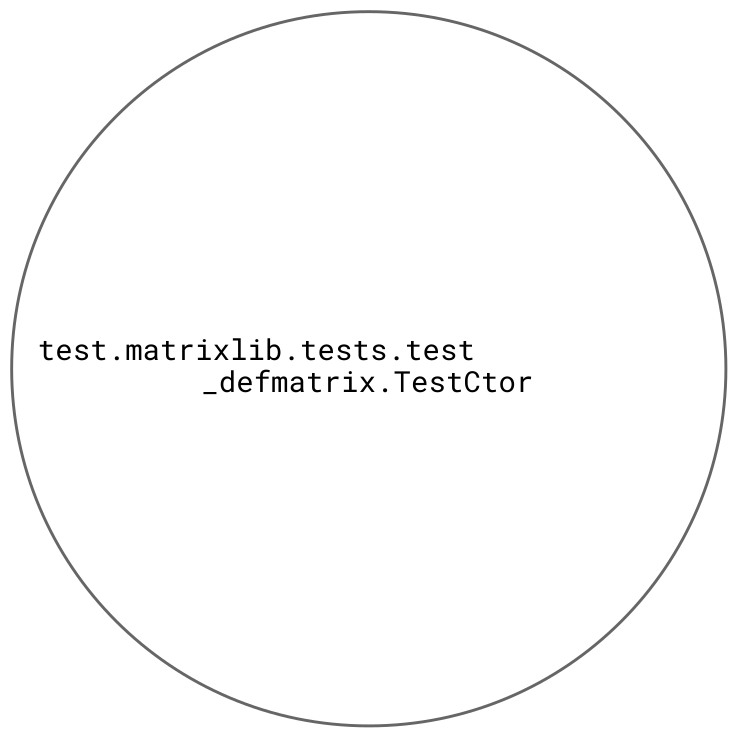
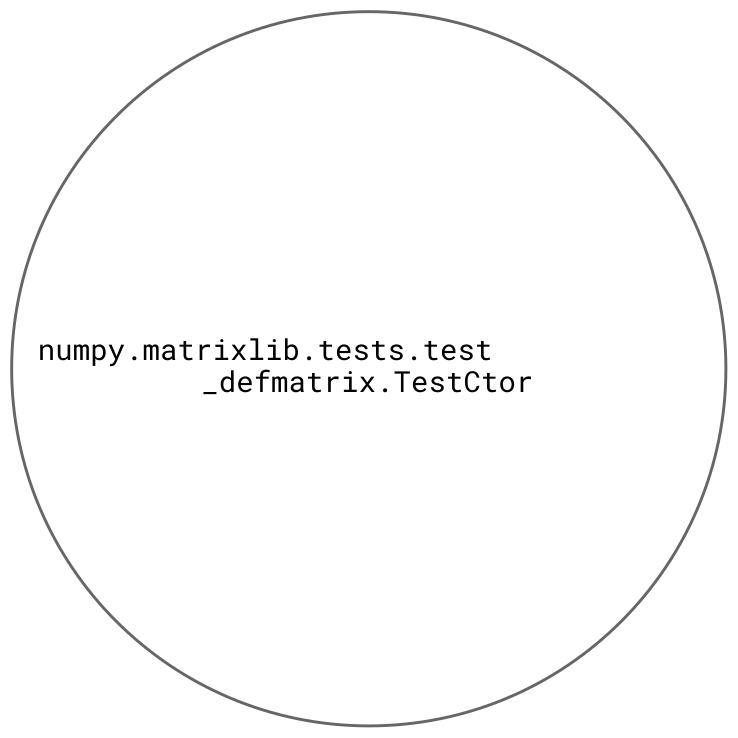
(369, 369) -> (369, 369)
